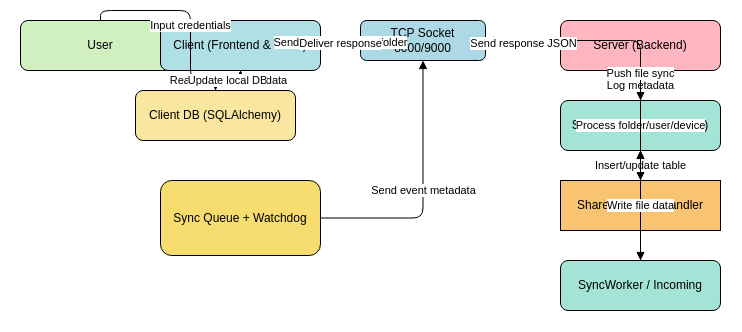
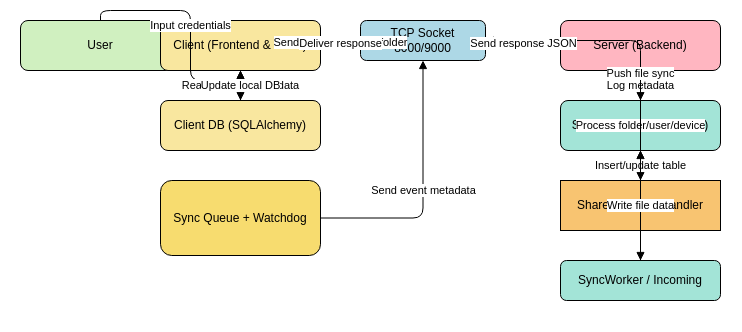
(241, 46) -> (241, 46)
(216, 116) -> (241, 126)
(641, 286) -> (641, 281)
